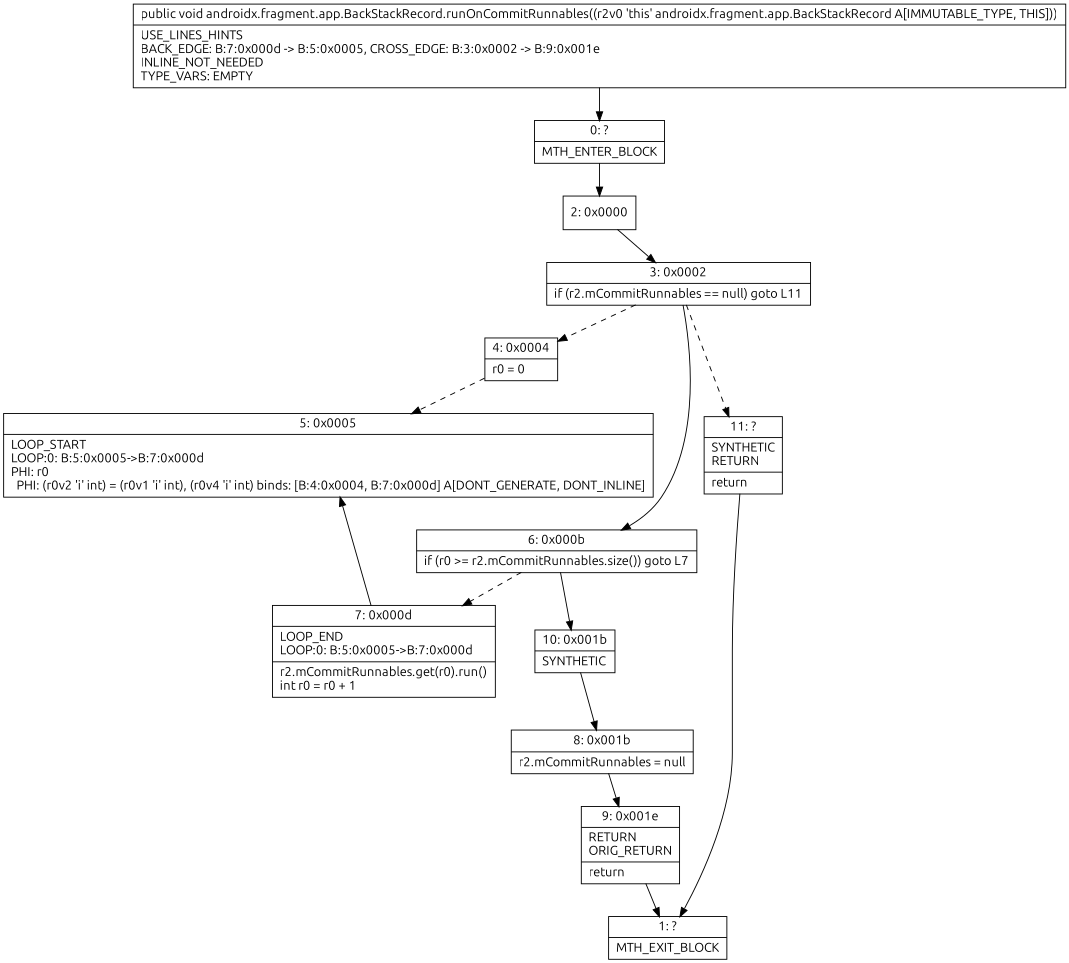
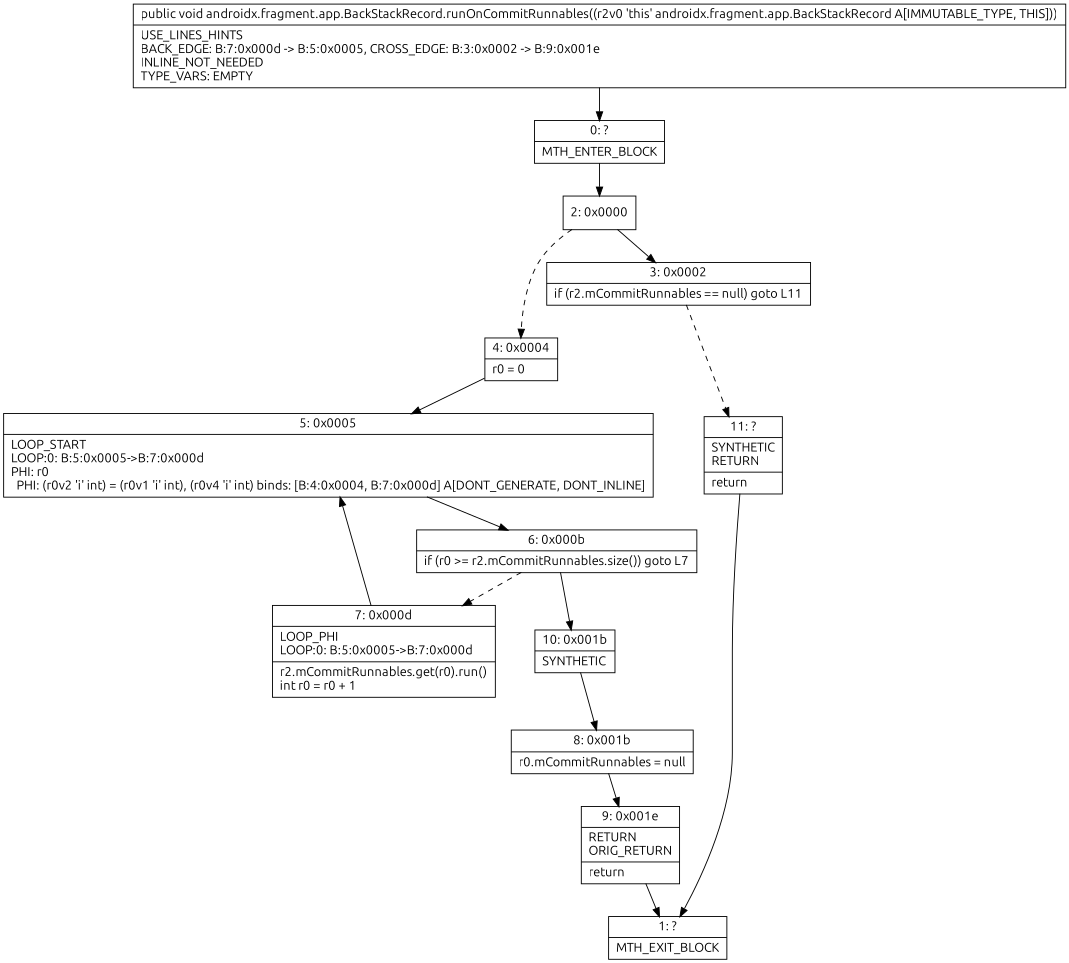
(601, 321) -> (534, 272)
(452, 394) -> (452, 394)
(687, 425) -> (463, 512)
(312, 637) -> (309, 637)
(602, 762) -> (602, 762)
